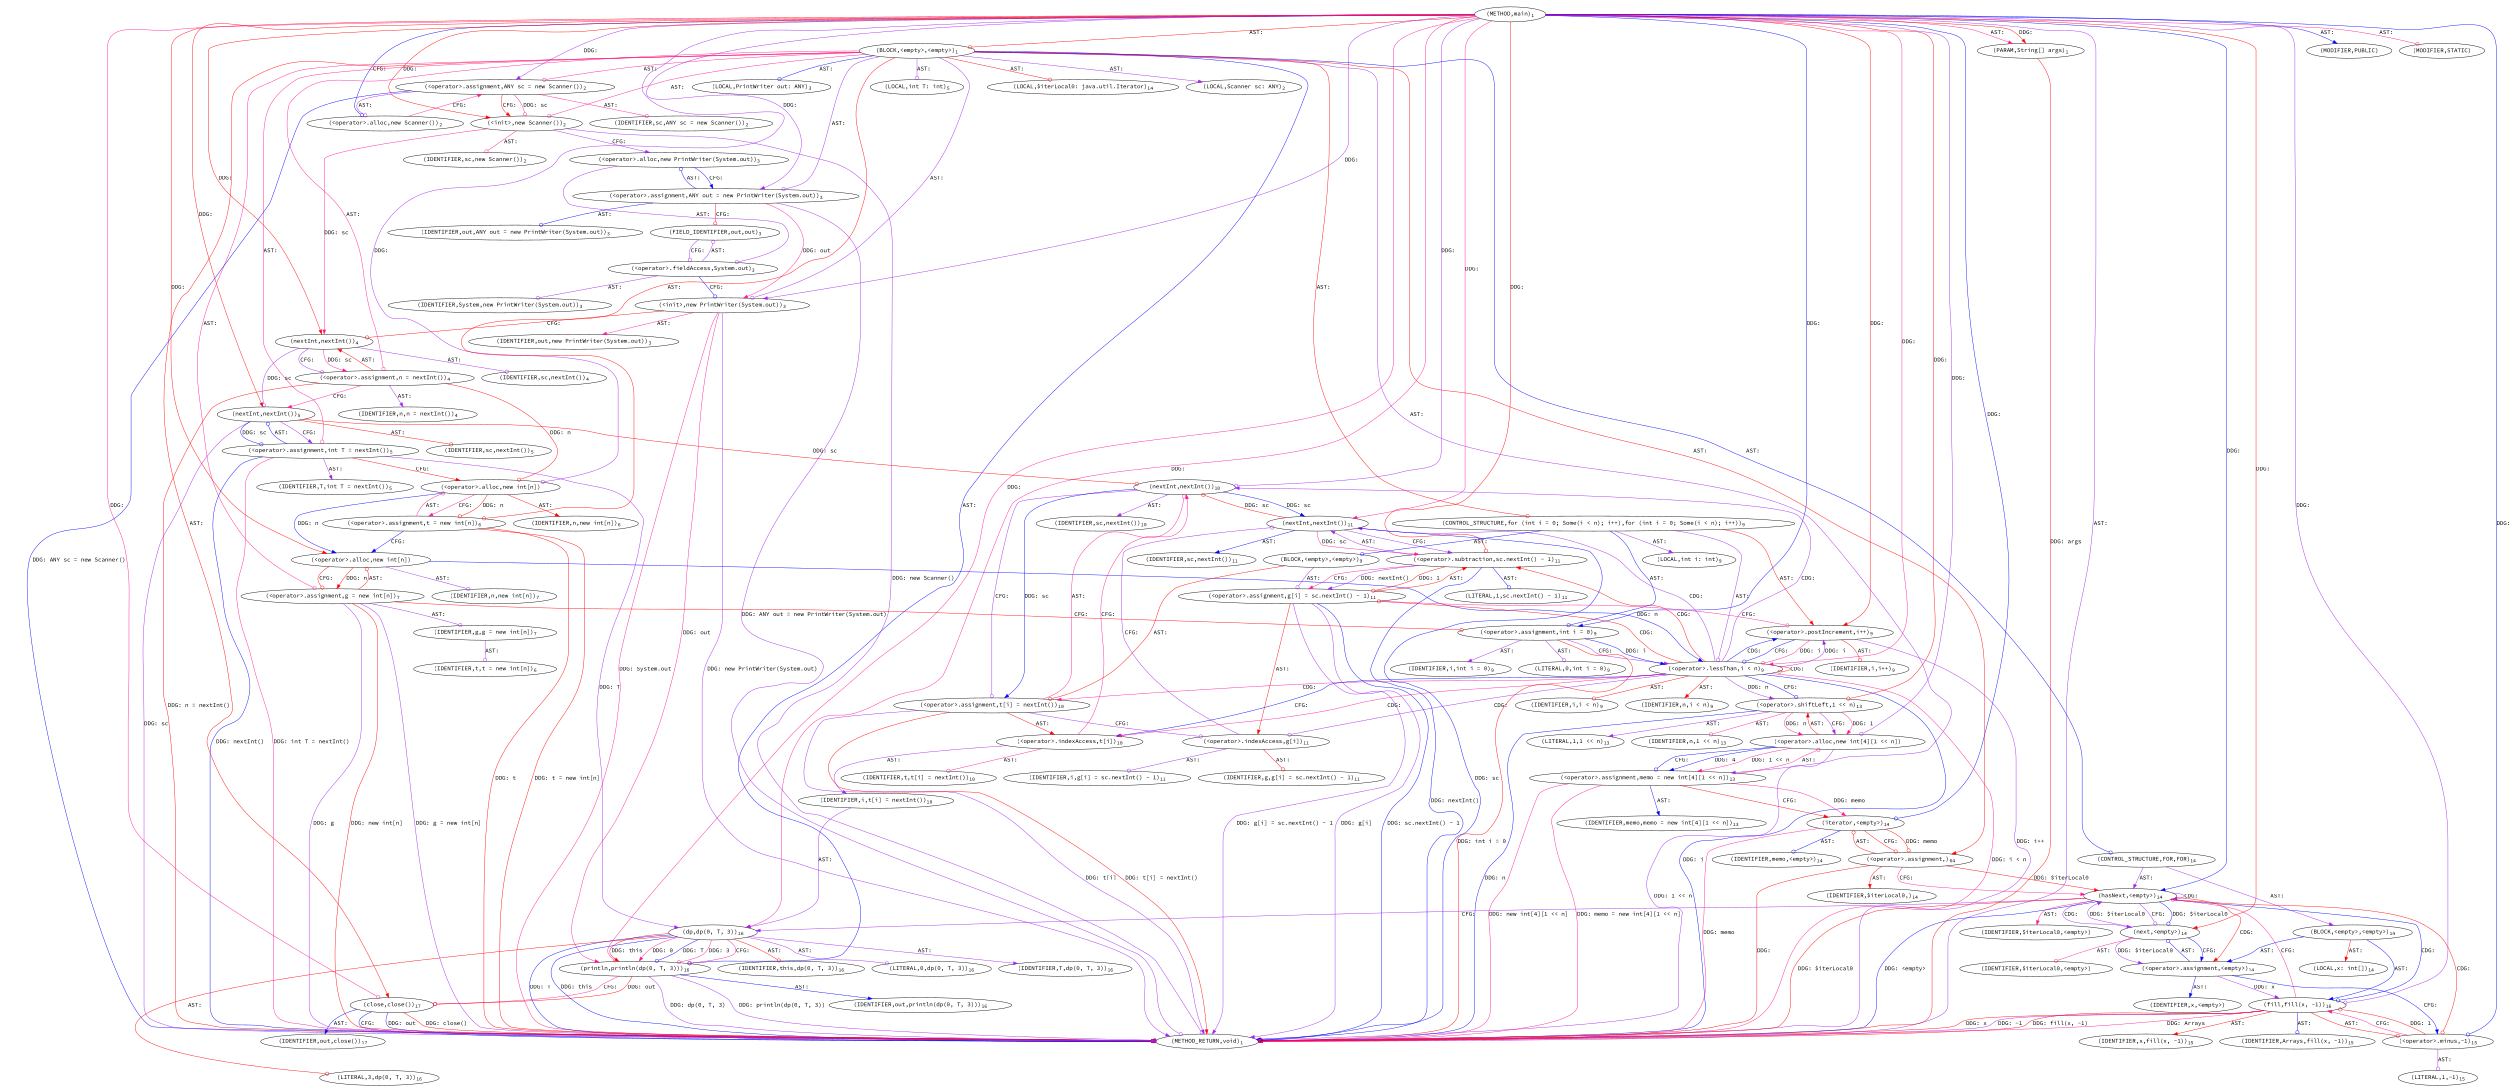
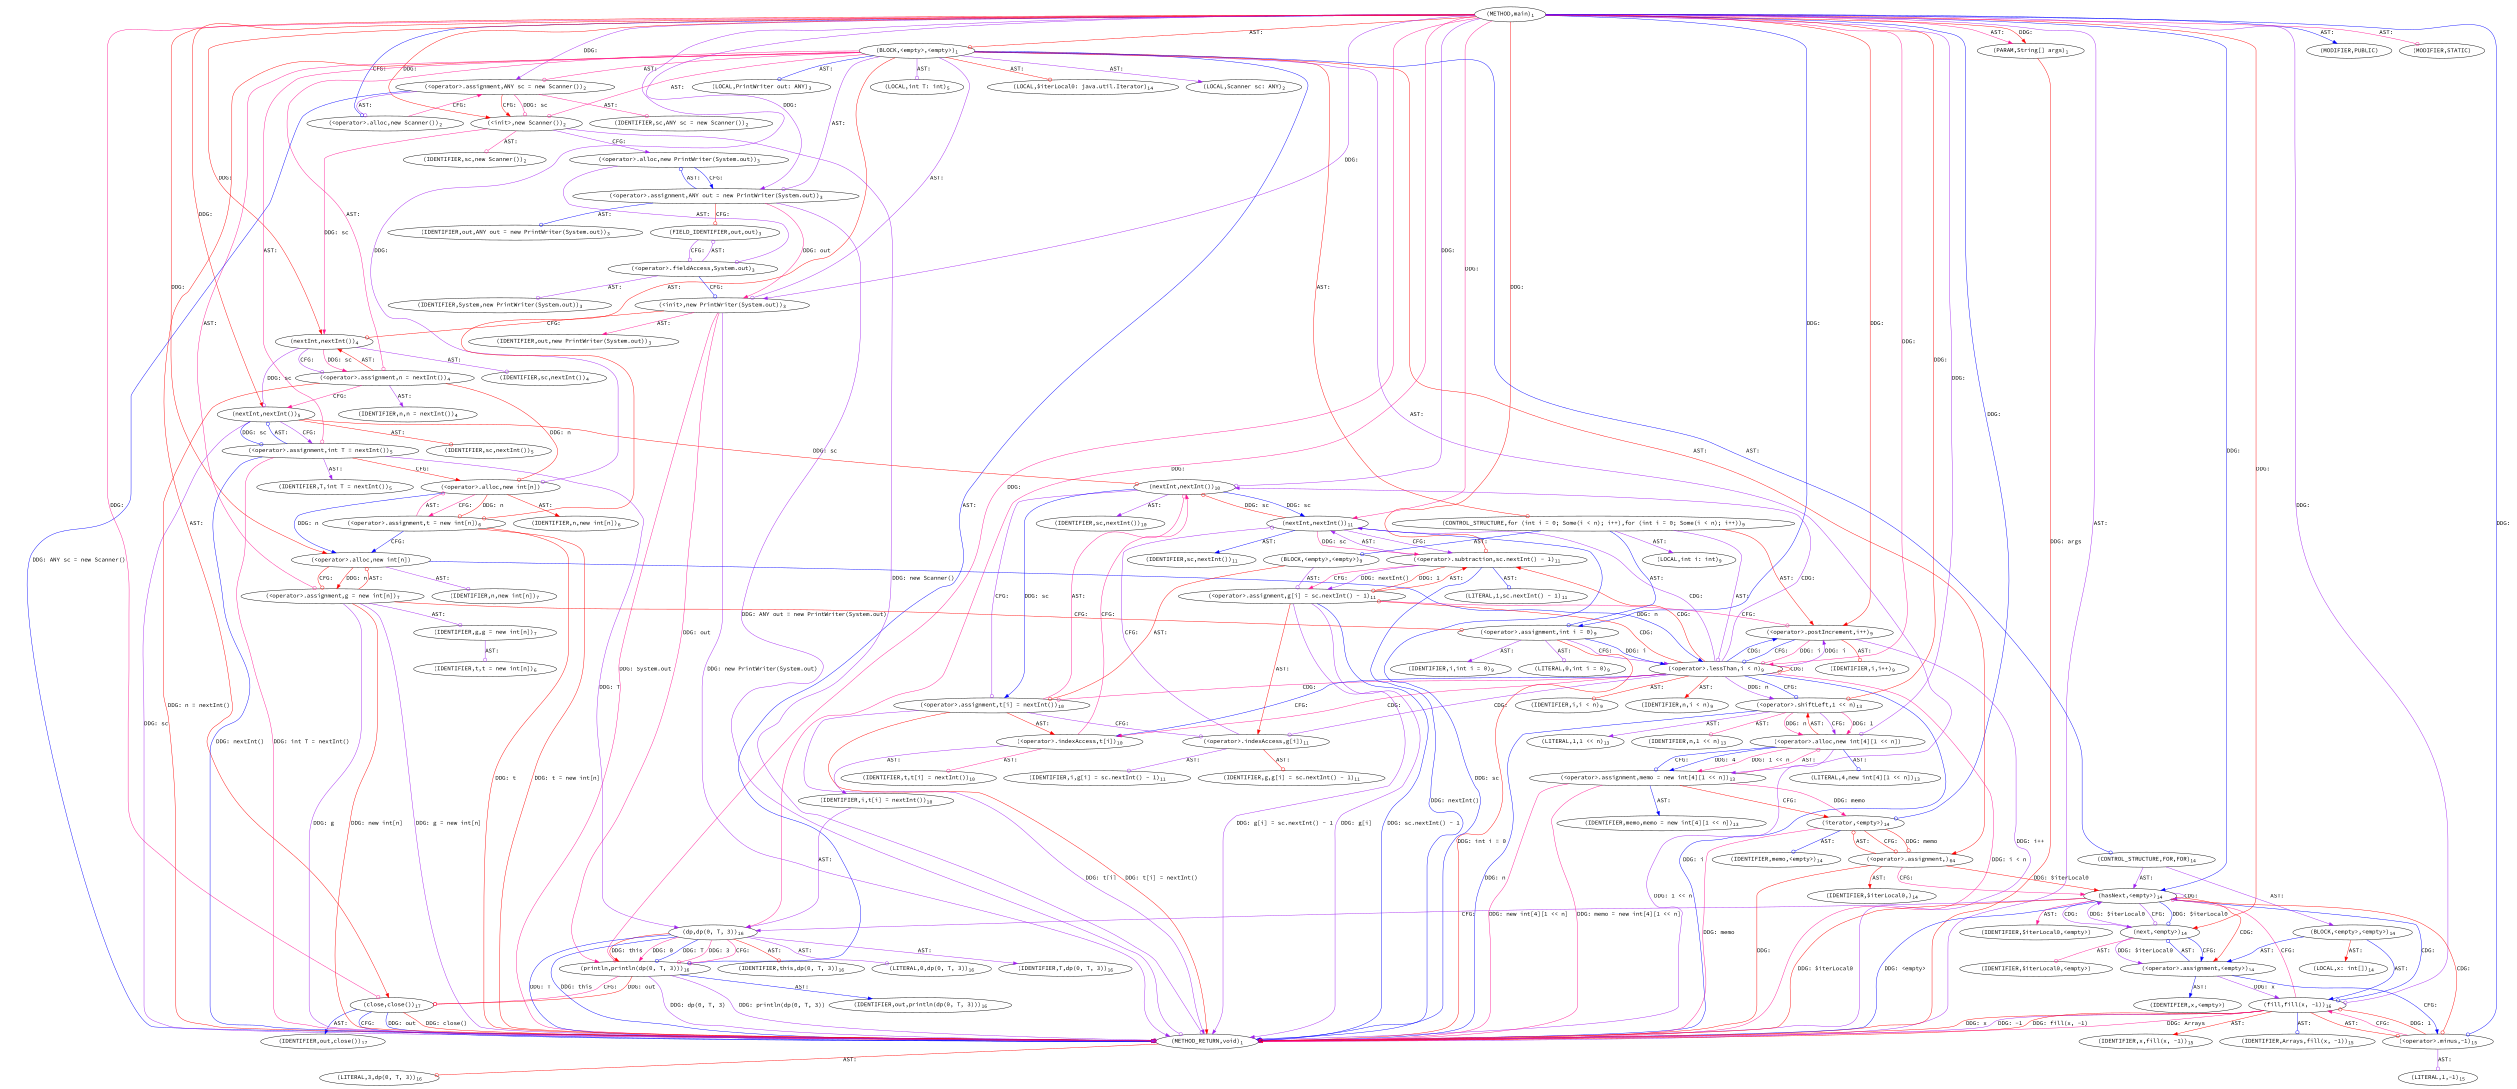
(1318, 684) -> (1318, 684)
none -> (1865, 778)
(299, 976) -> (799, 1060)
